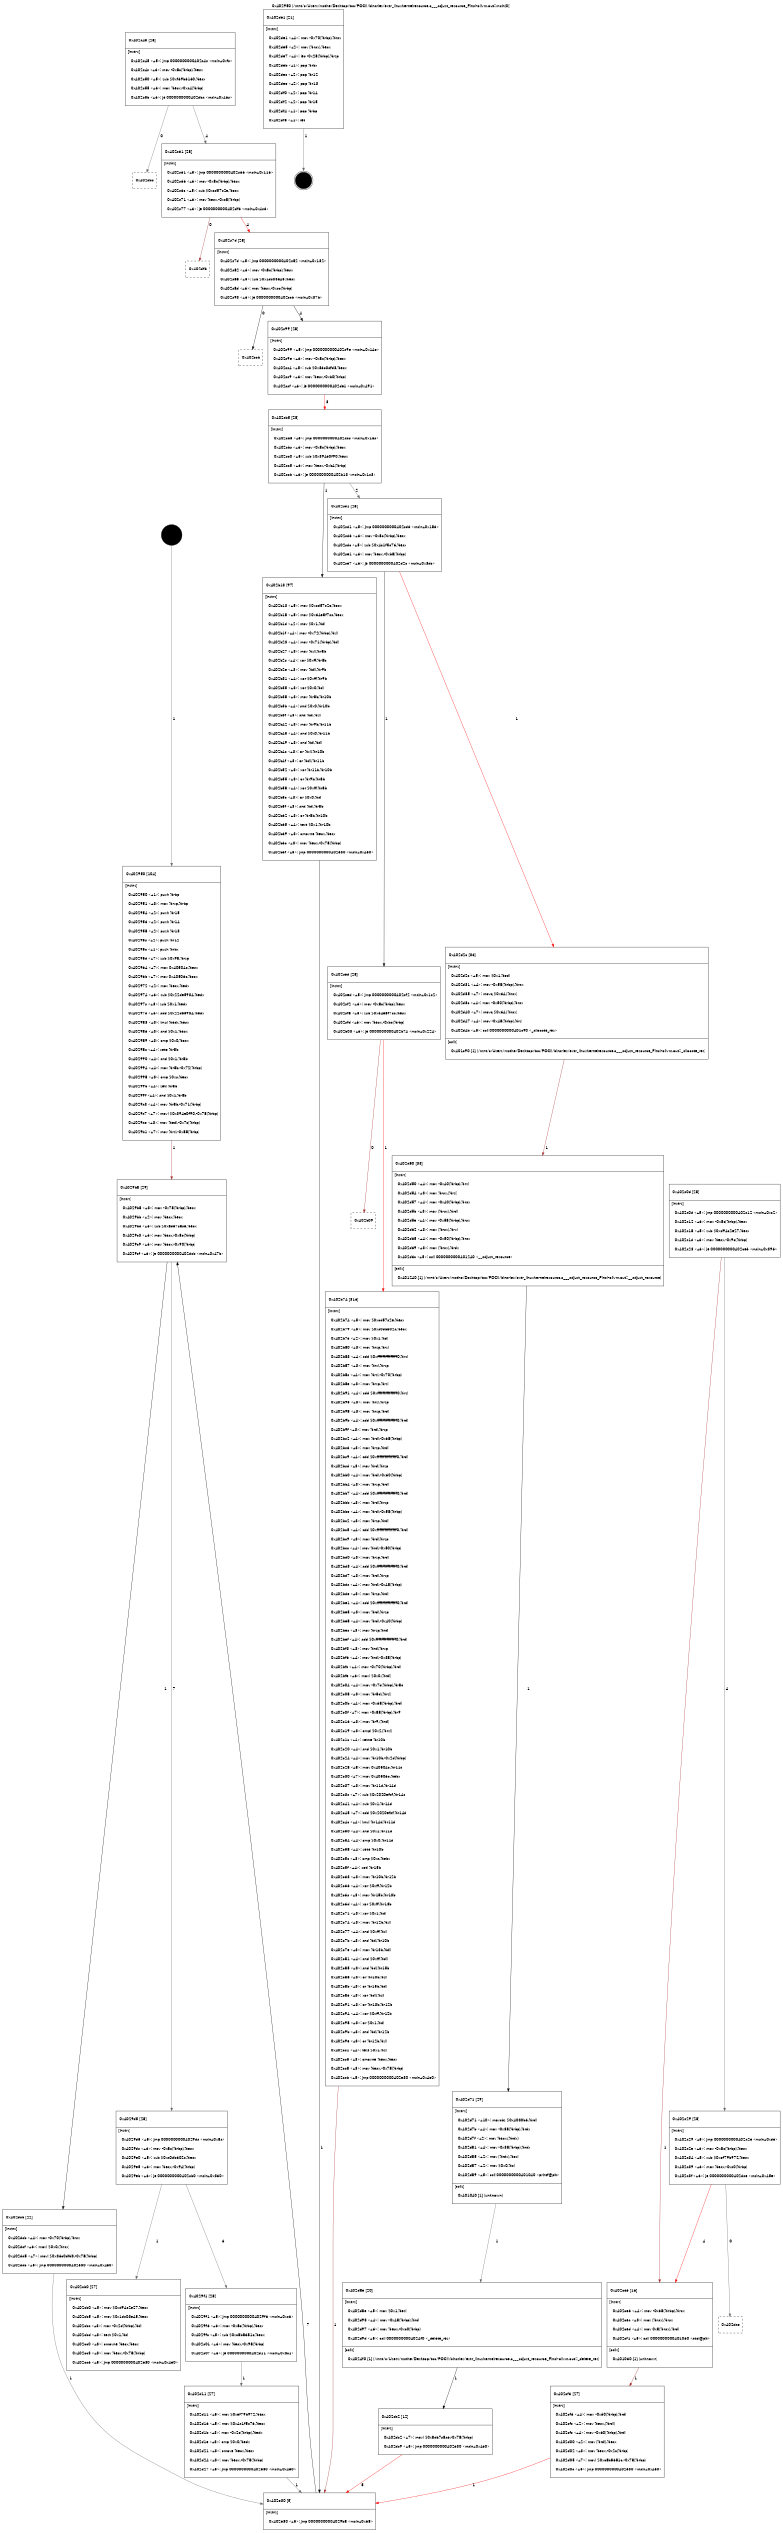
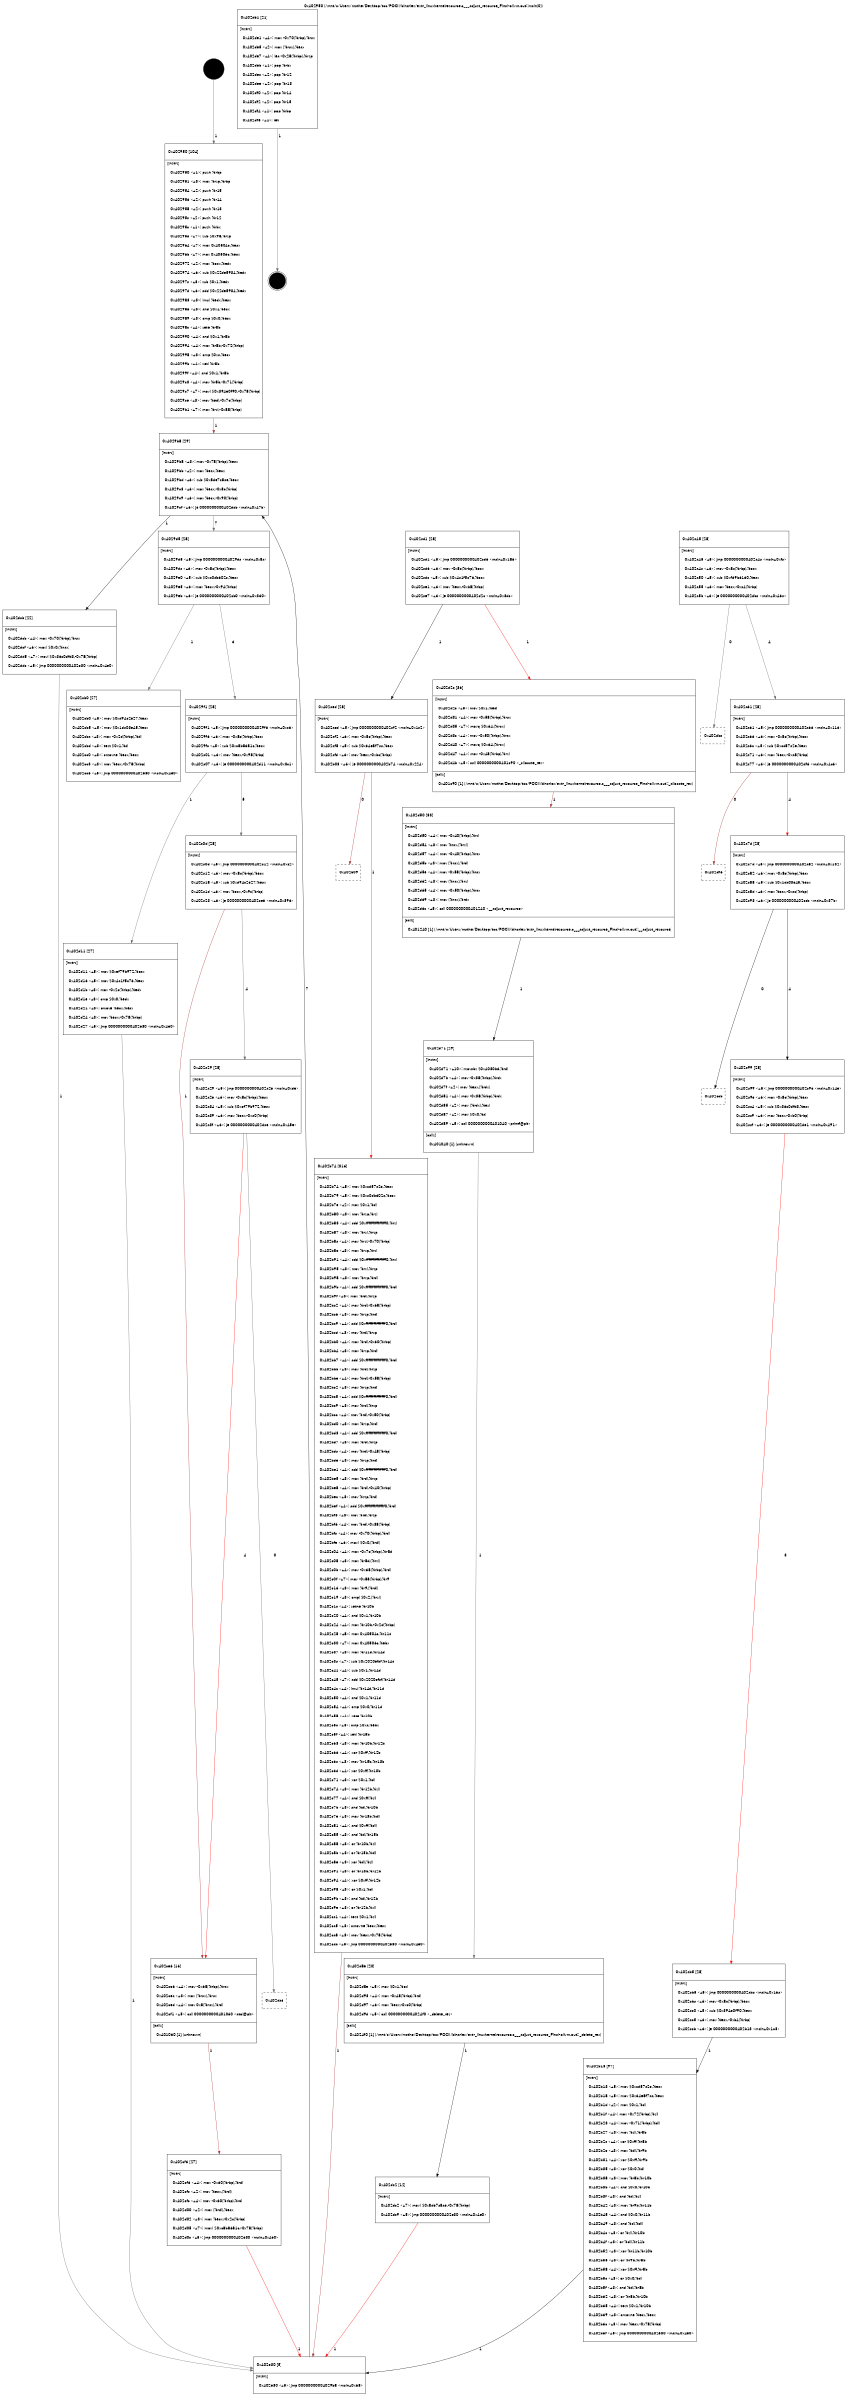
(354, 489) -> none
none -> (241, 803)
(362, 2485) -> (335, 2349)
